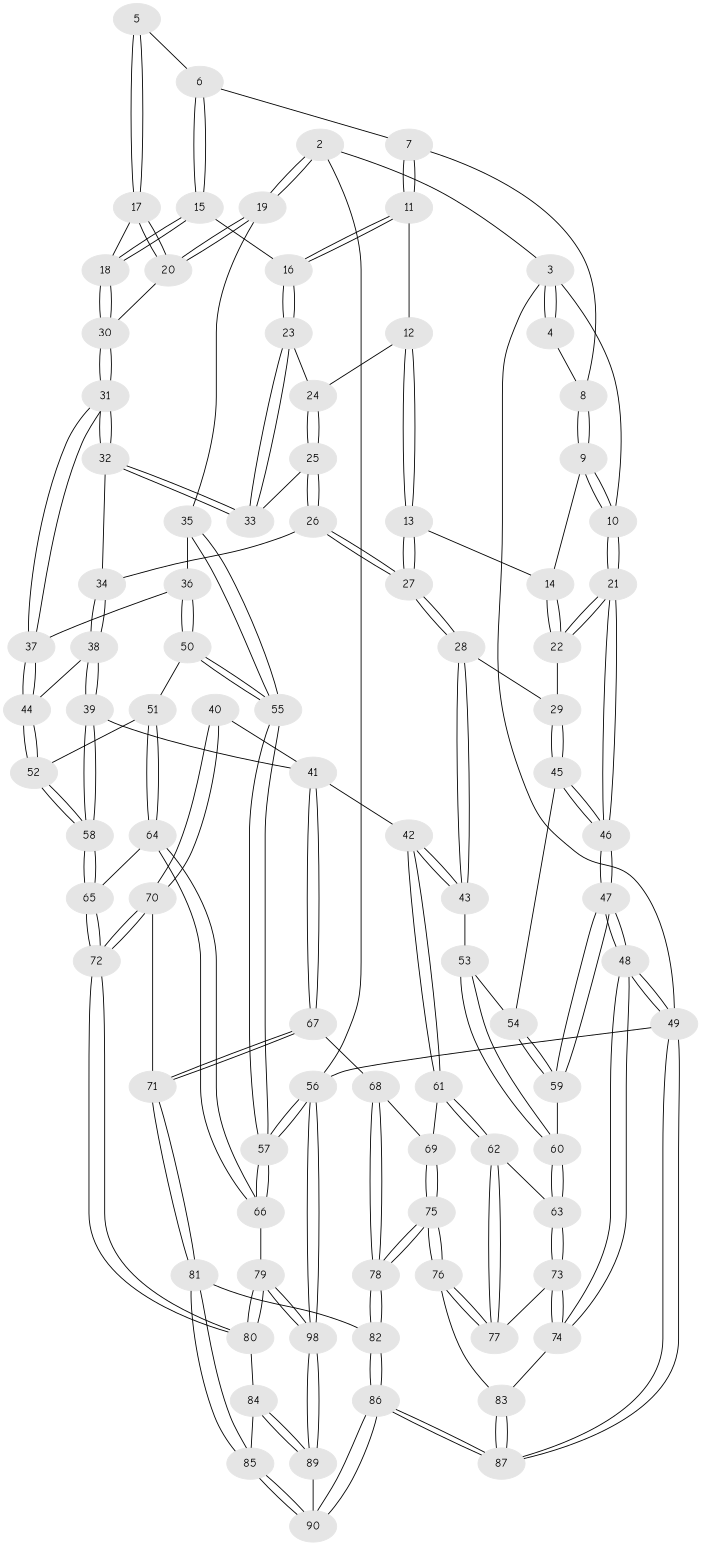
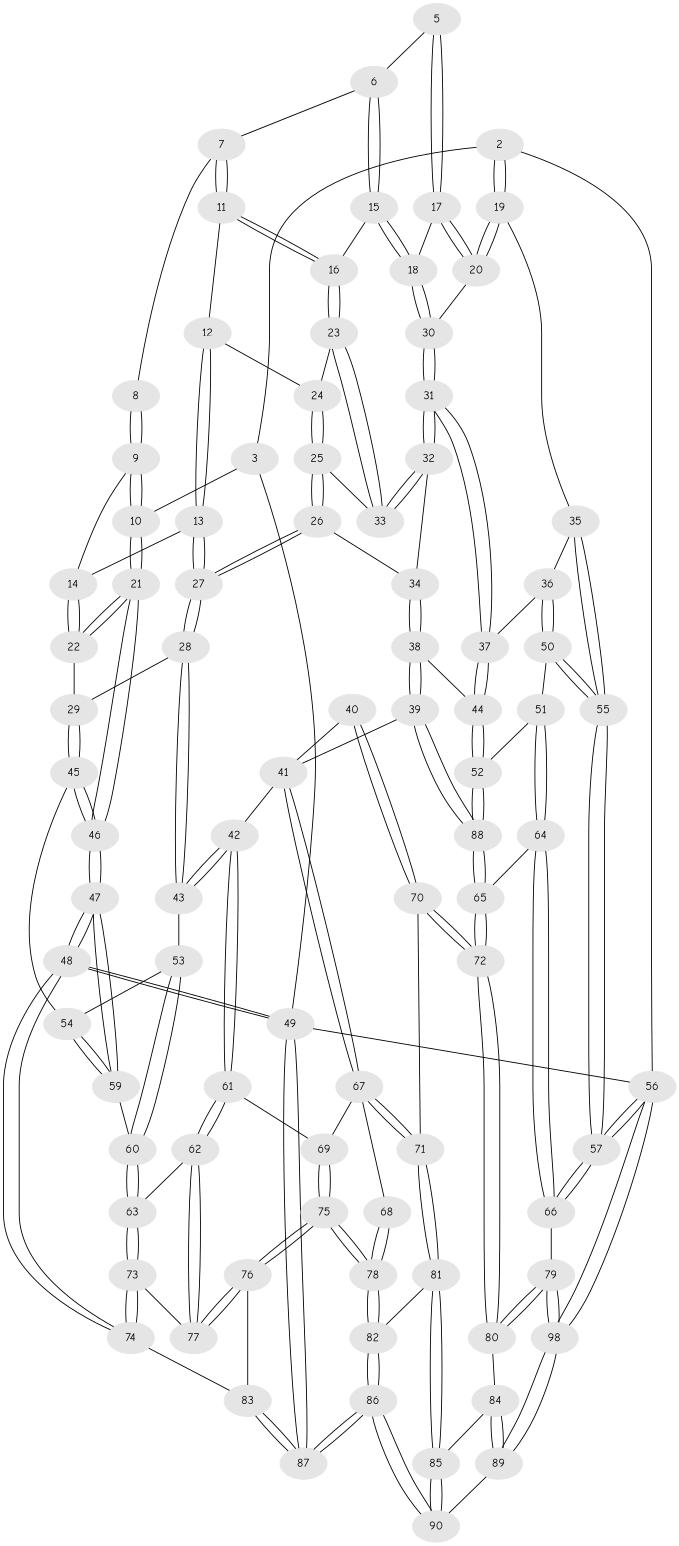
(550, 333) -> none
(90, 836) -> (478, 836)
(404, 1118) -> (342, 1118)
